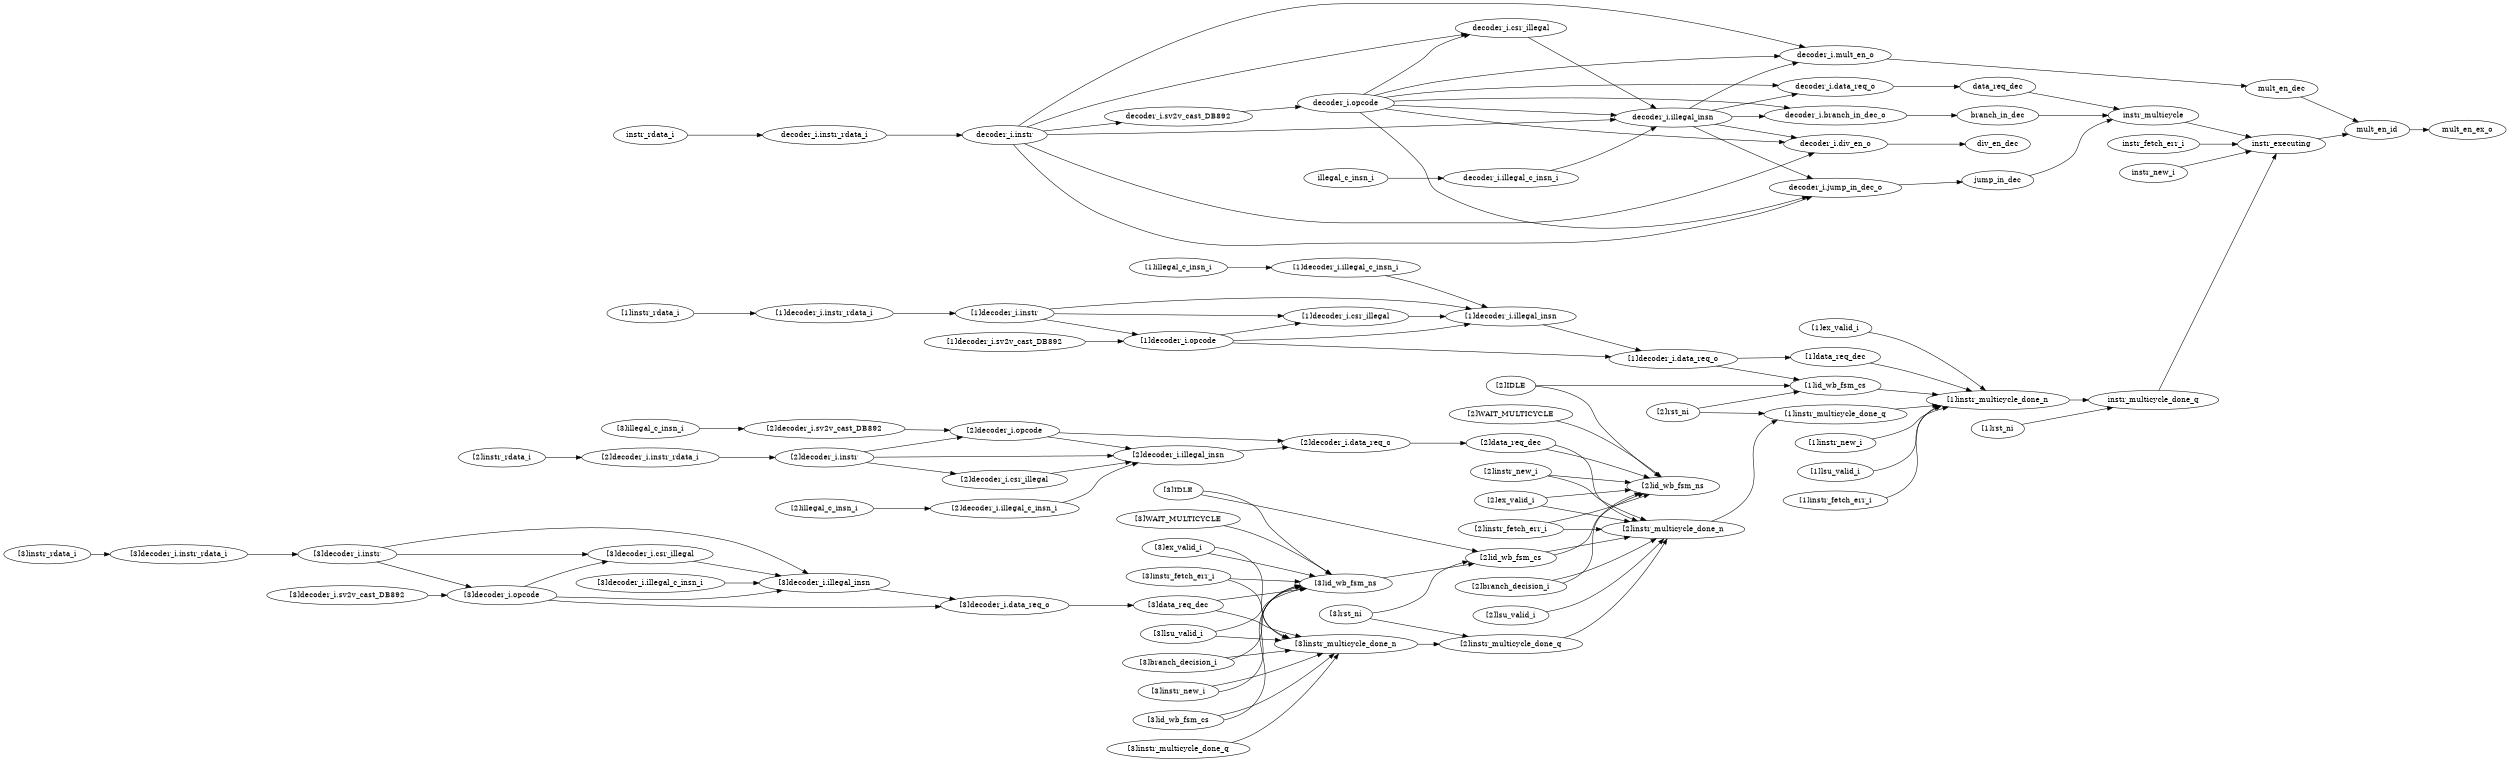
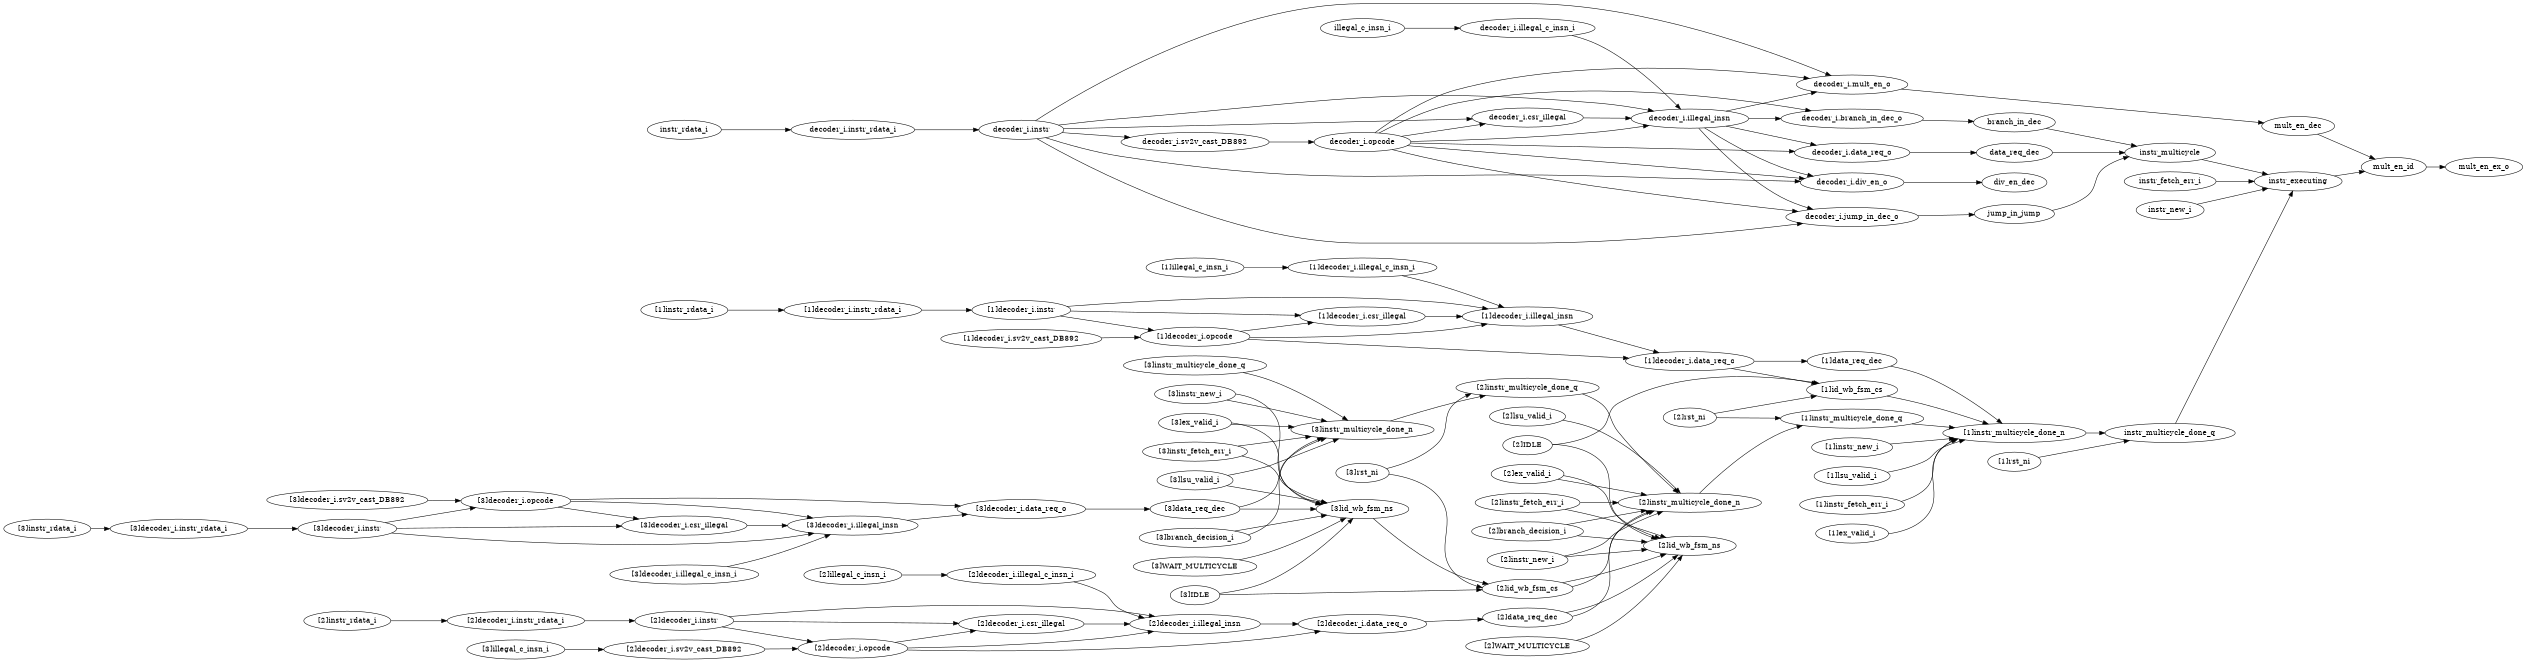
(1998, 180) -> (2014, 214)
none -> (933, 637)
(1178, 720) -> none
